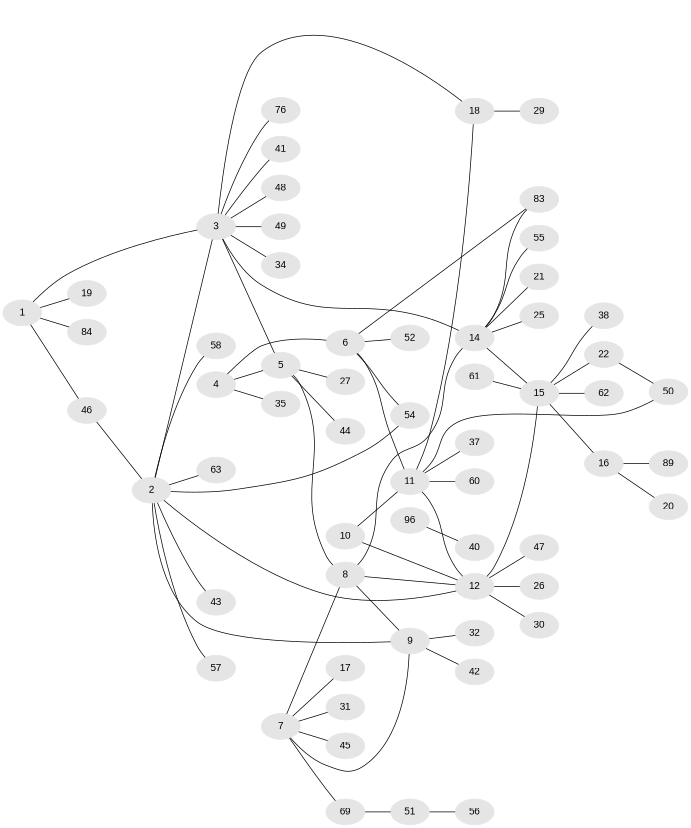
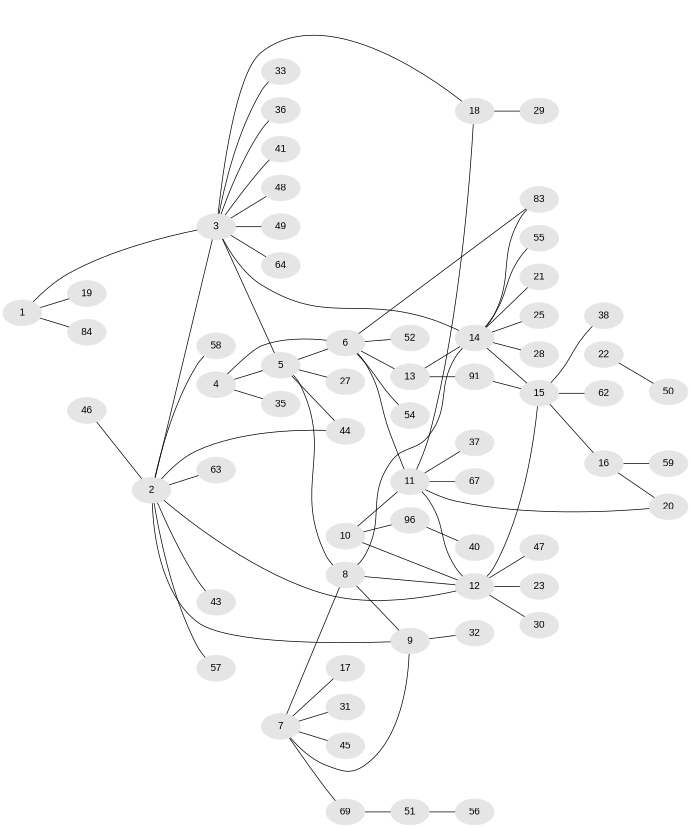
none -> (281, 72)
(281, 110) -> (281, 110)
(281, 265) -> (281, 265)
none -> (313, 354)
none -> (539, 355)
(55, 362) -> none
(572, 374) -> none
none -> (410, 377)
(475, 377) -> (475, 377)
(525, 414) -> (536, 511)
(669, 464) -> (669, 464)
(291, 480) -> (238, 438)
(475, 482) -> (475, 482)
none -> (379, 528)
(539, 586) -> (539, 586)
(475, 672) -> none
